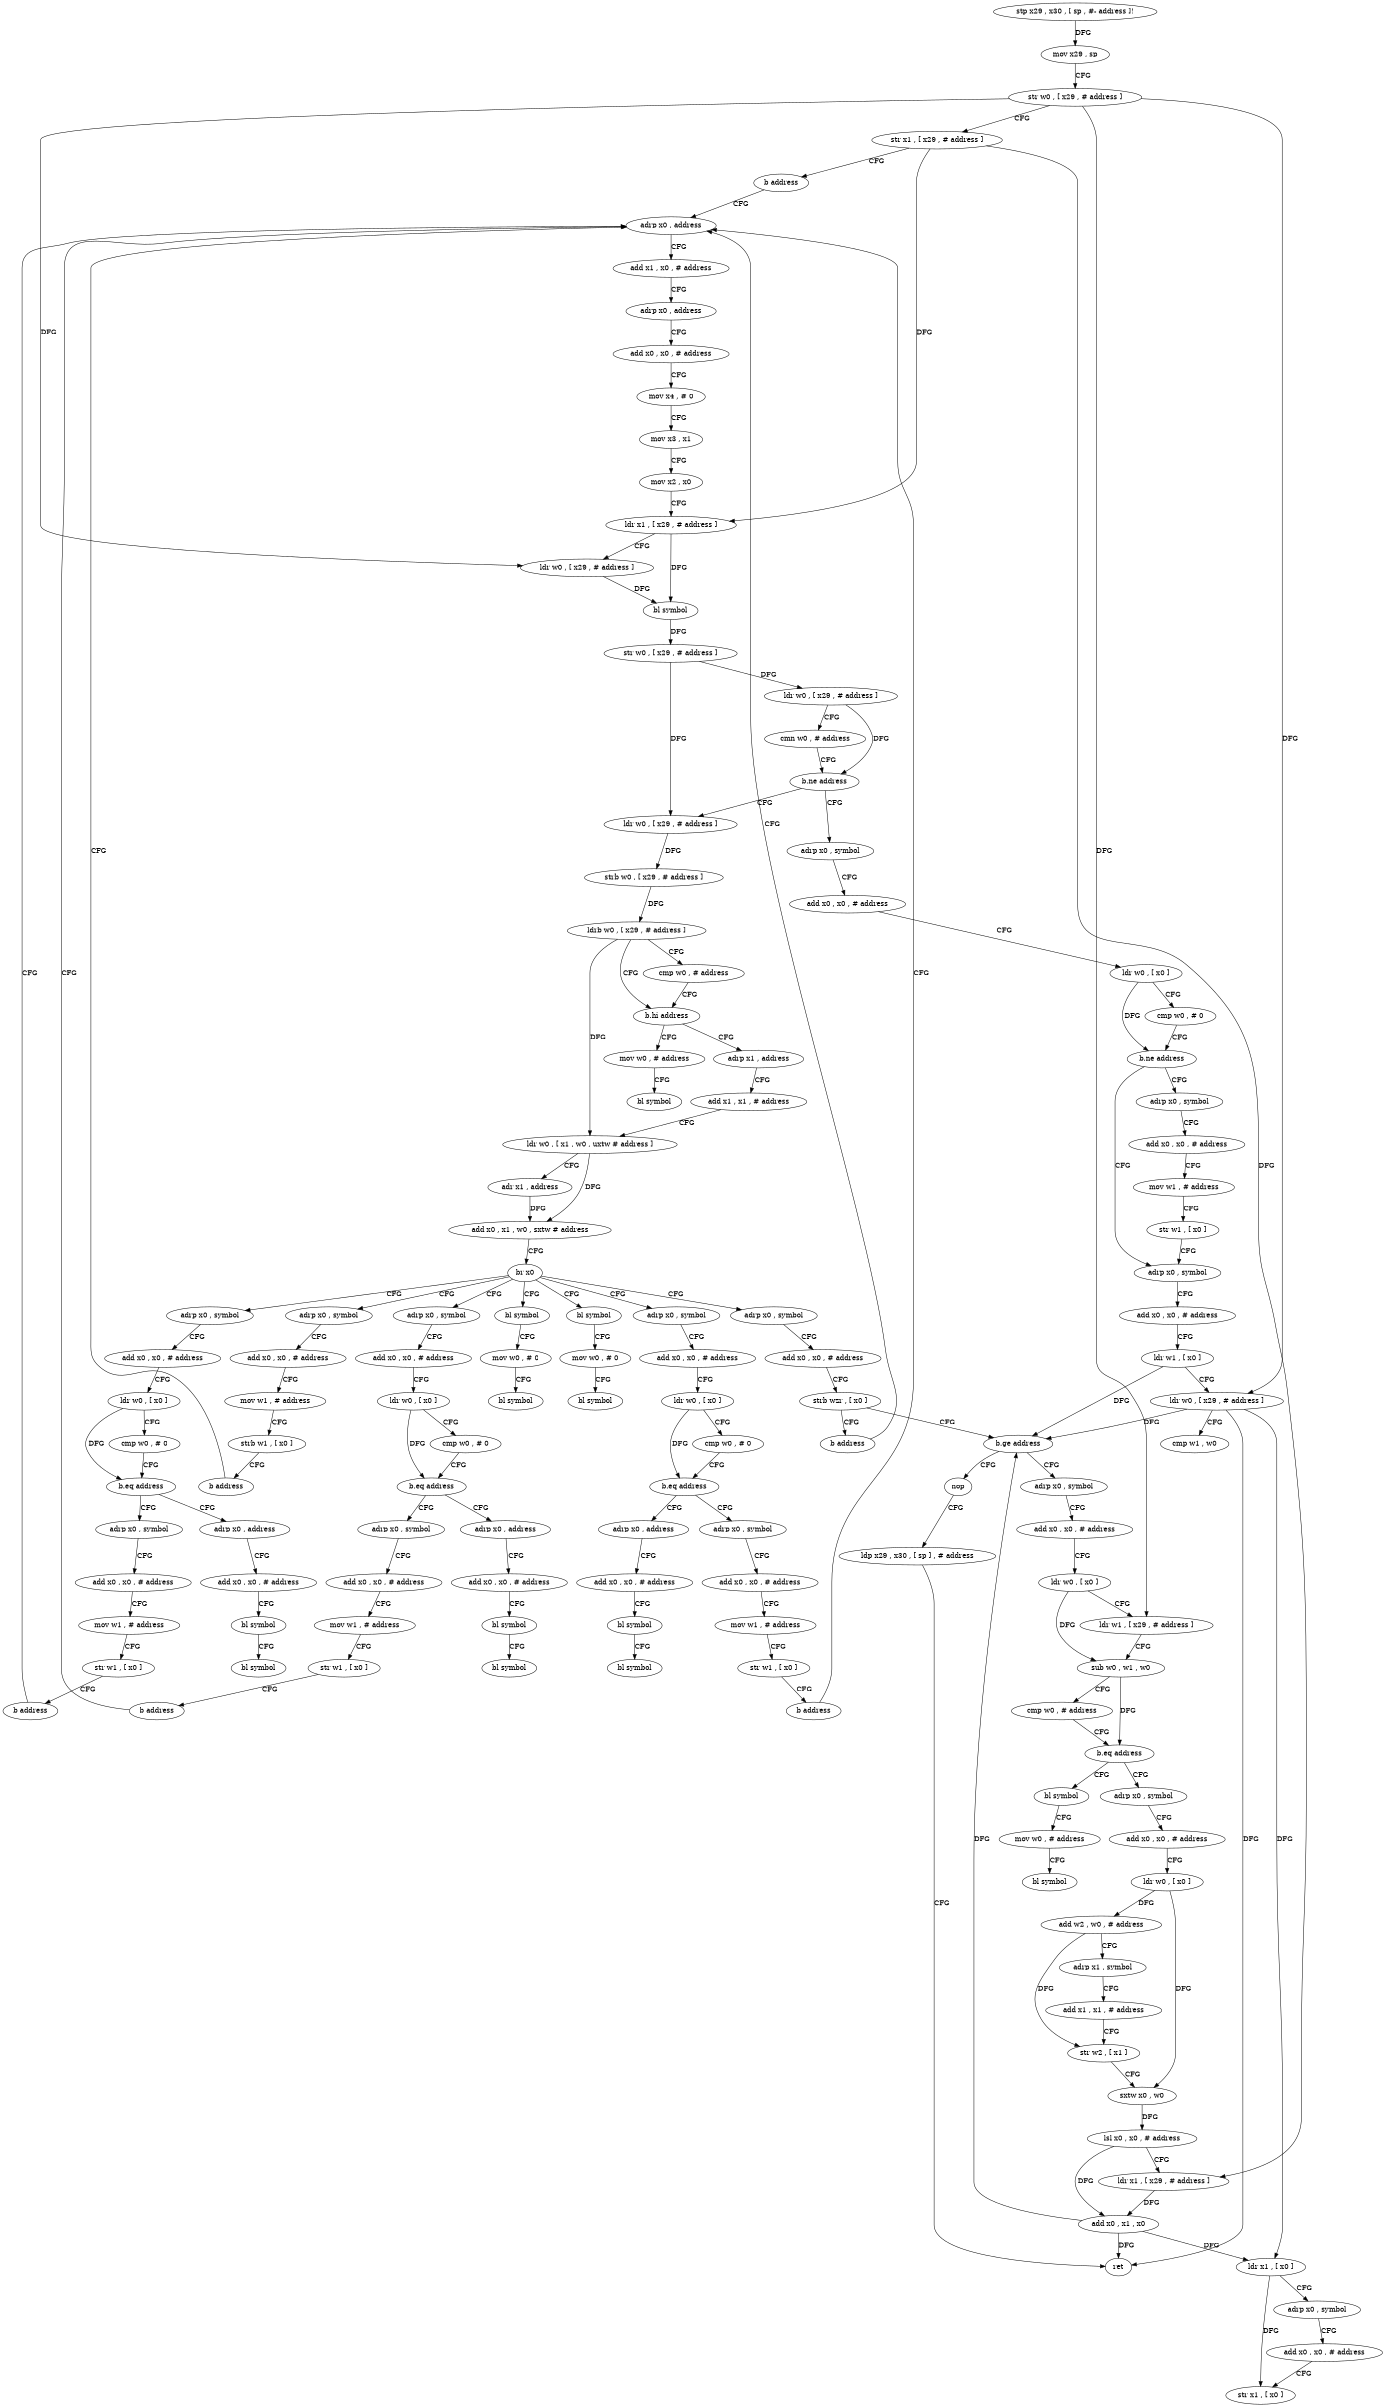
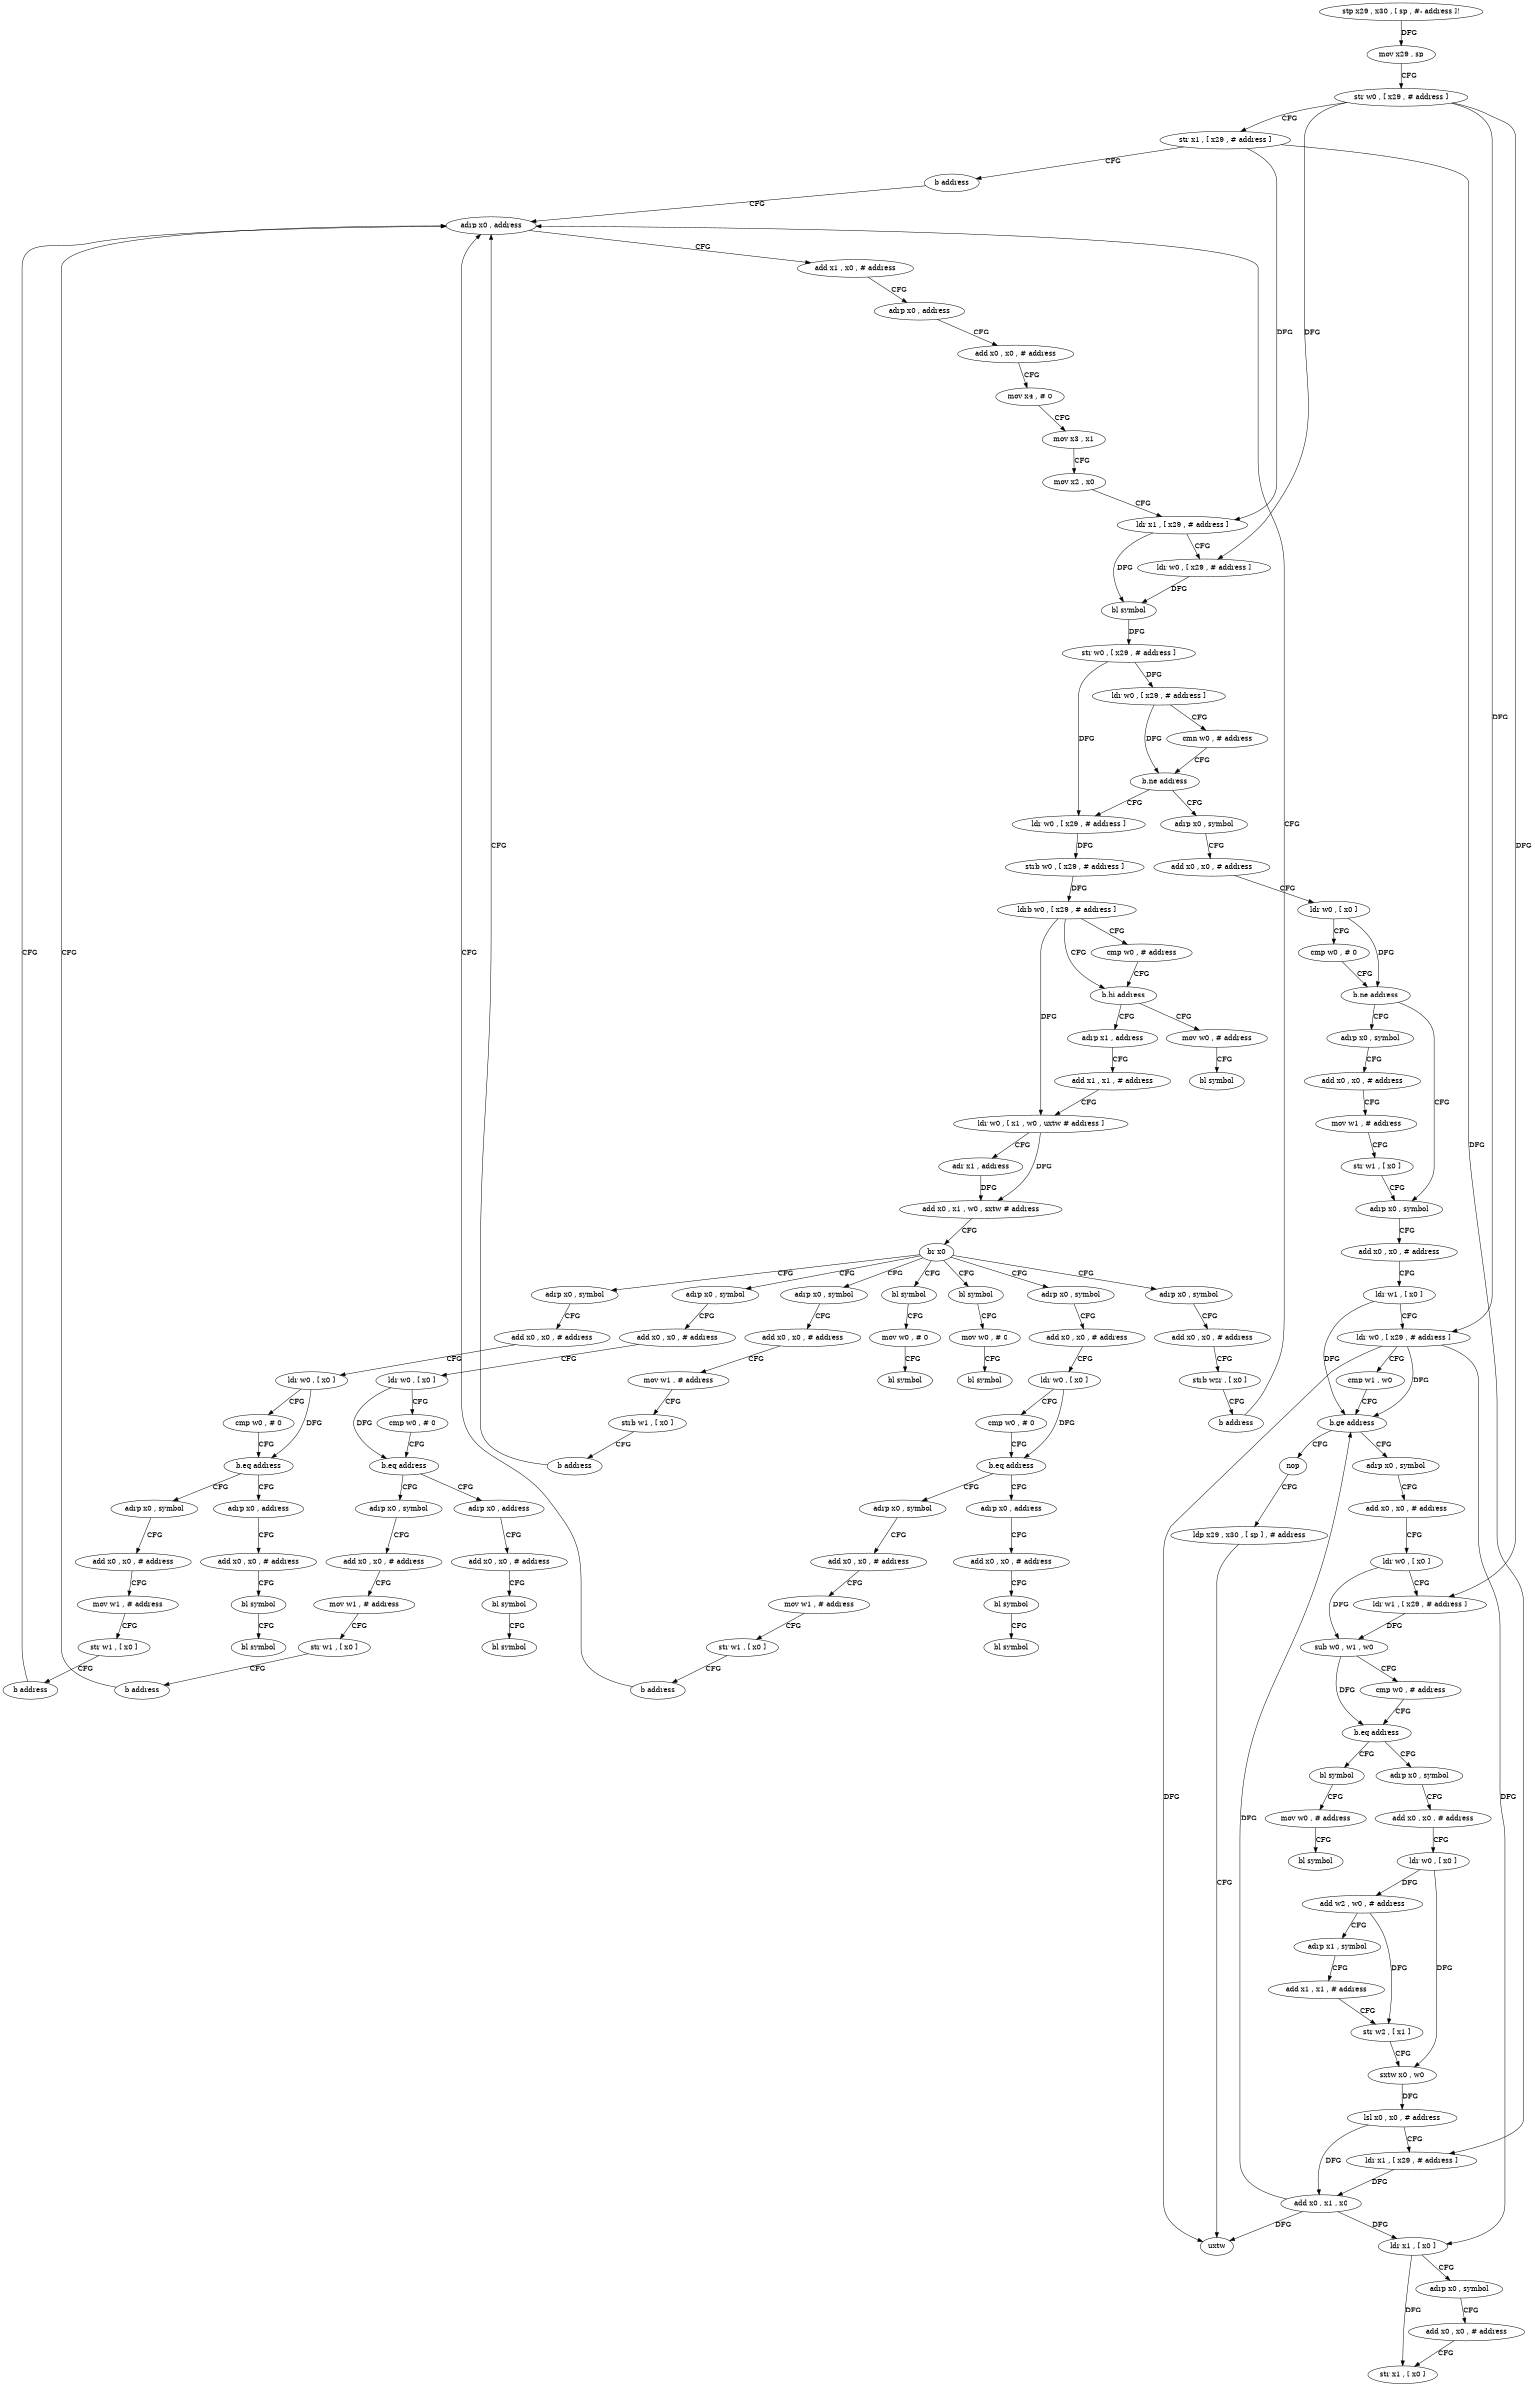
(928, 1422) -> (1362, 1400)
(1143, 1647) -> (1395, 1626)
(1118, 2267) -> (1217, 2246)
